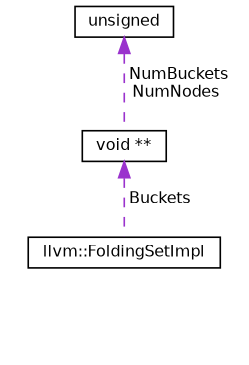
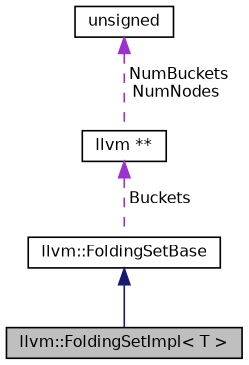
(124, 146) -> (124, 146)
(124, 253) -> (124, 253)
none -> (124, 343)
